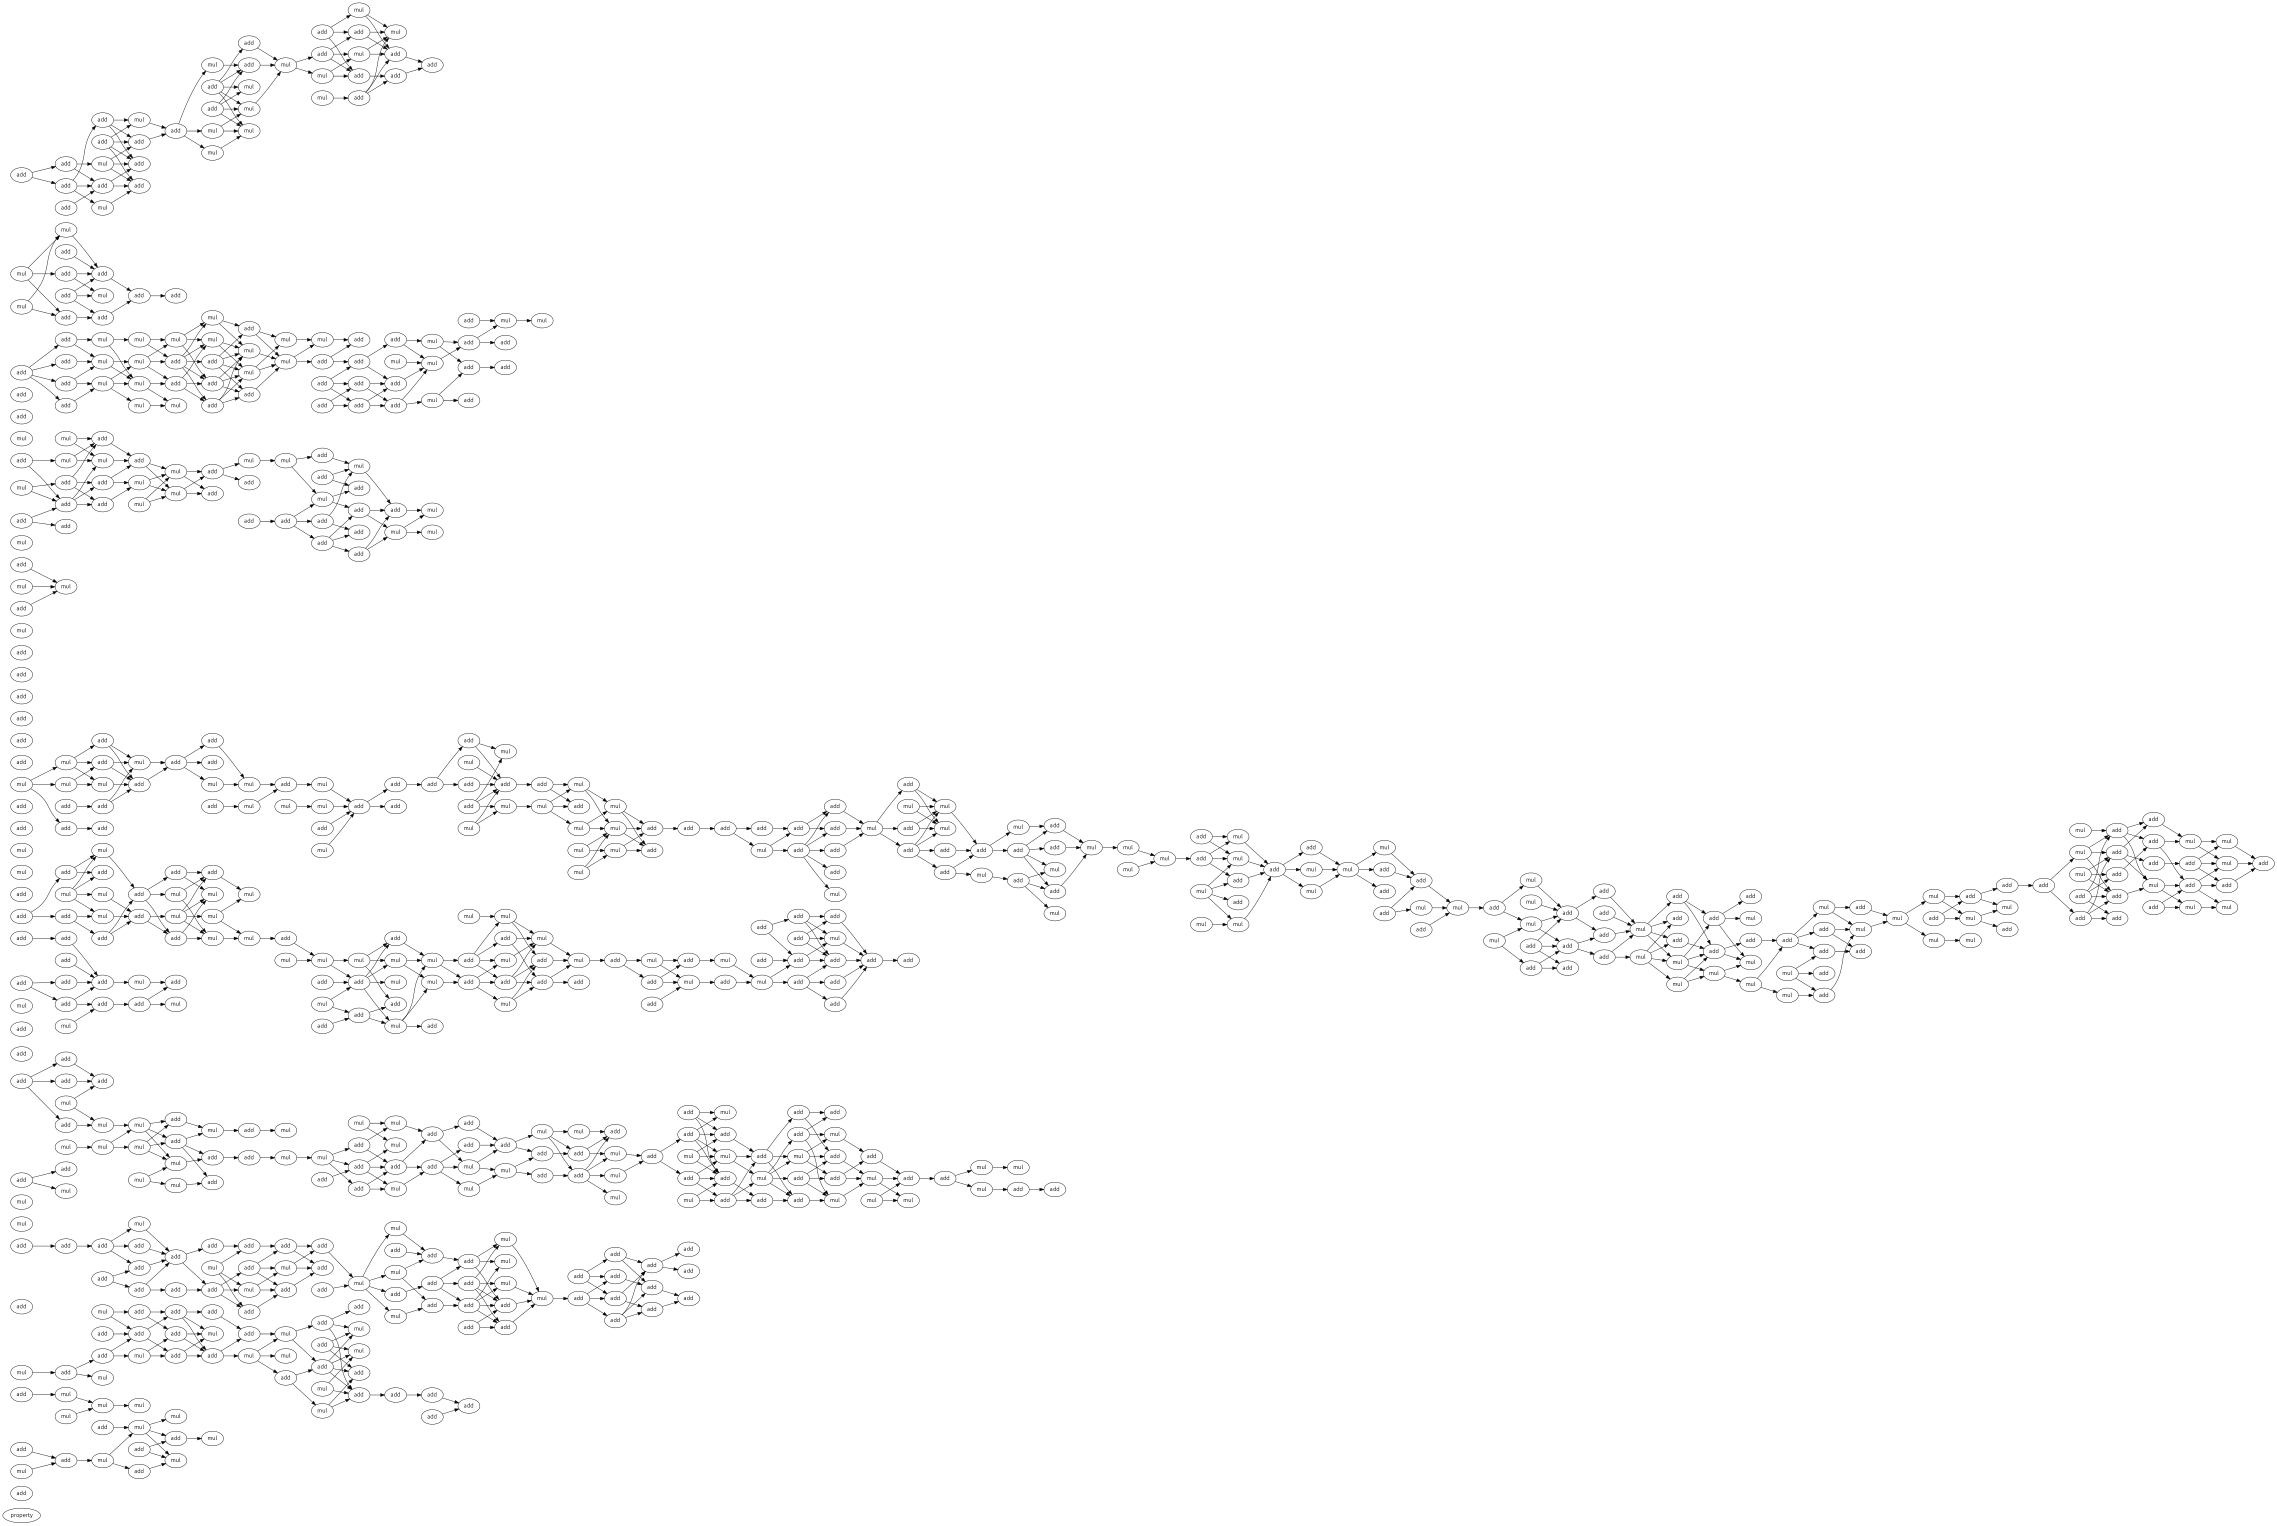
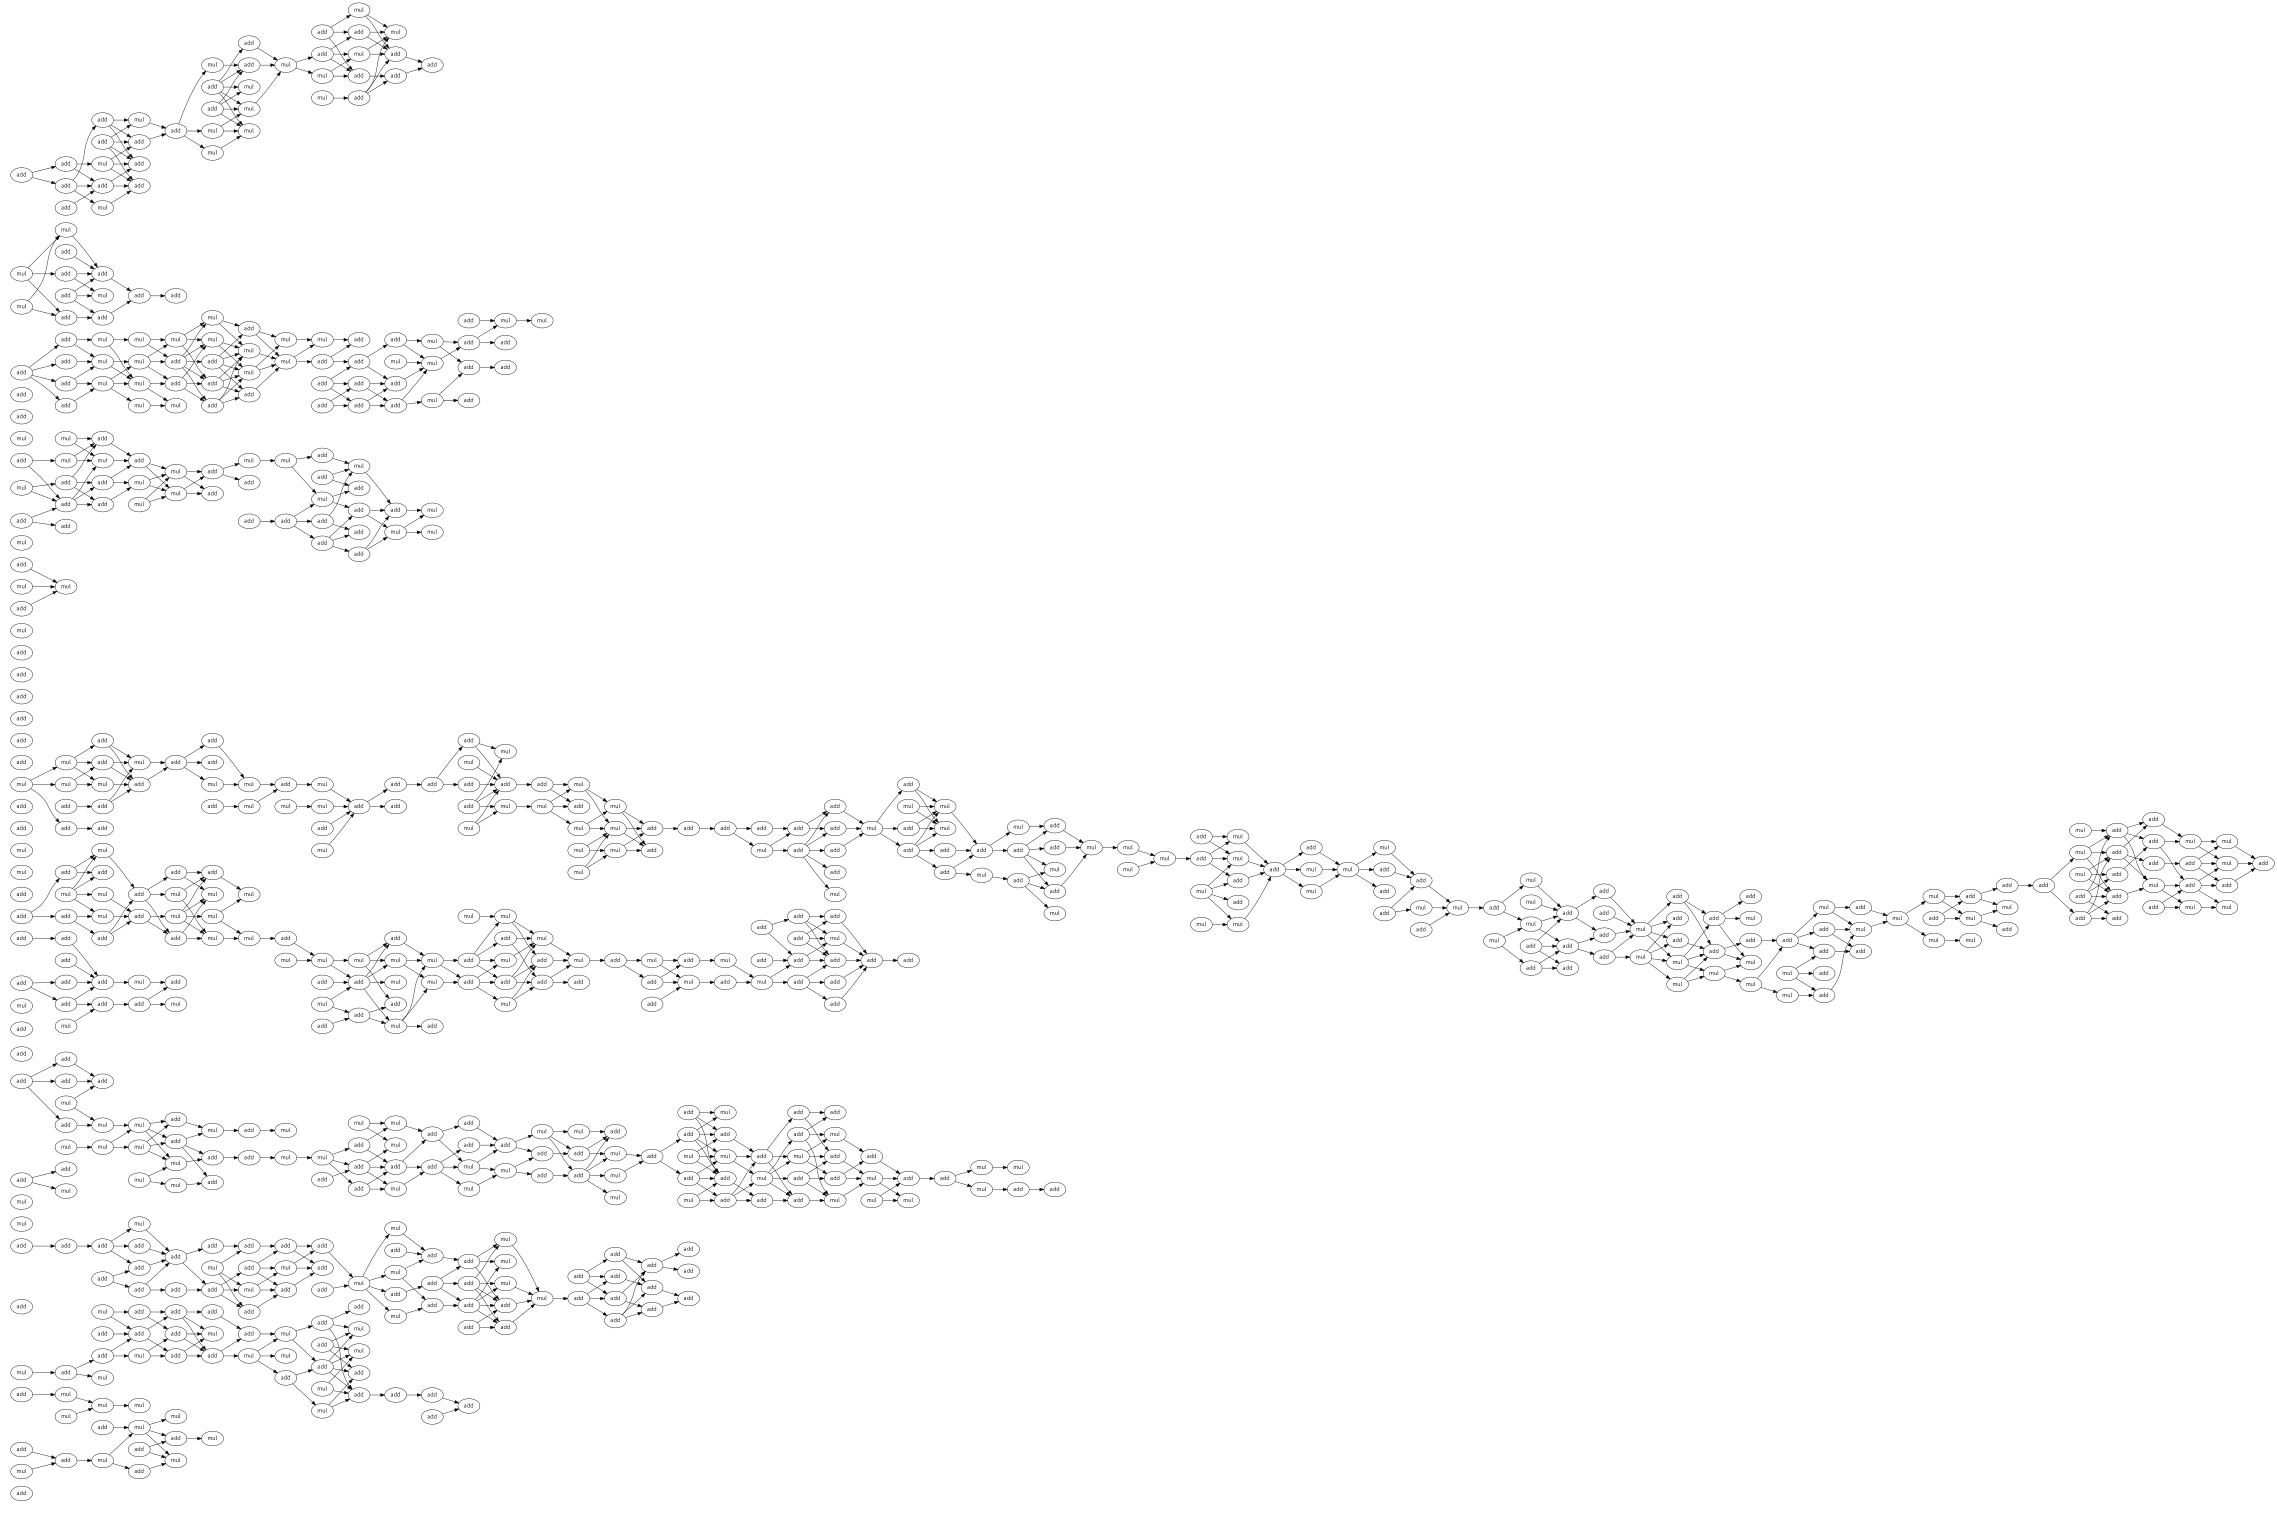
(22, 1515) -> none
